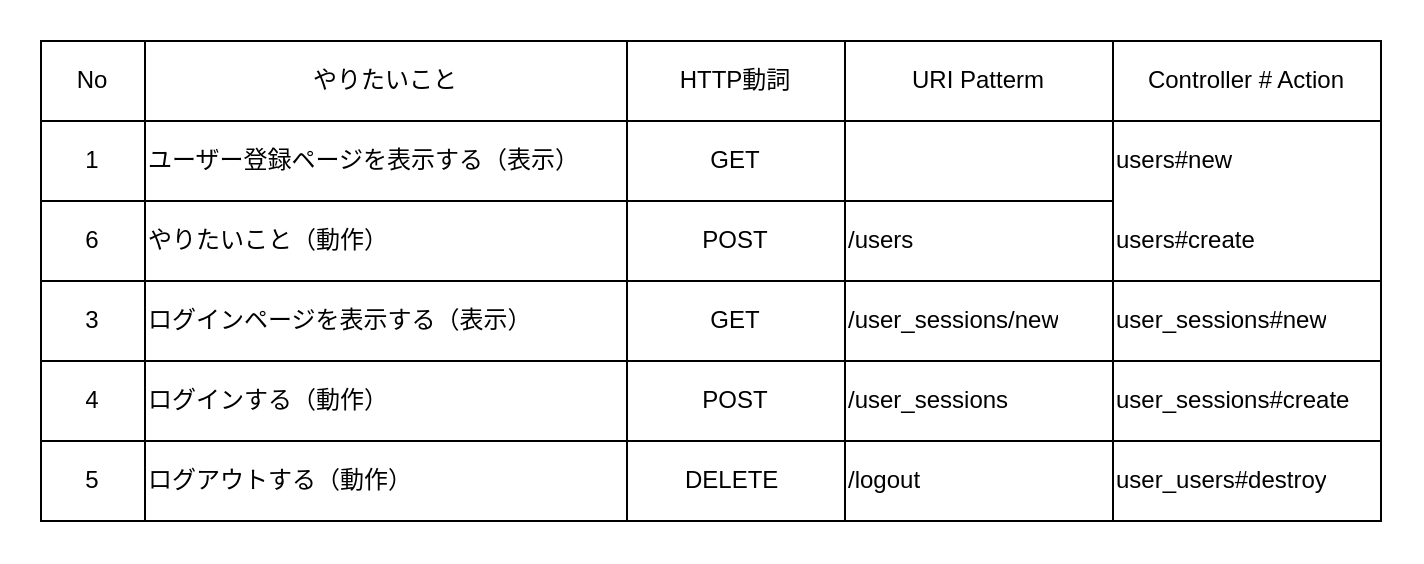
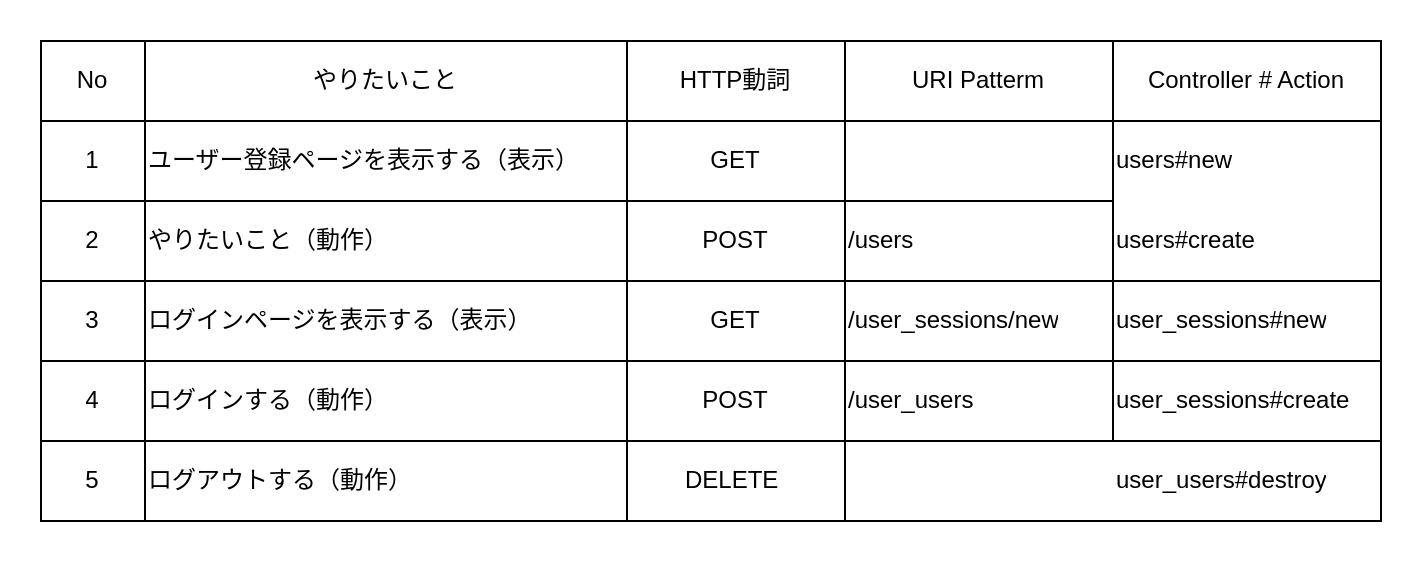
(93, 241) -> (93, 241)
(940, 401) -> (923, 401)
(979, 481) -> none
